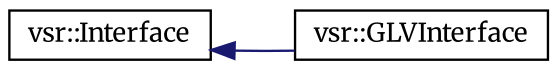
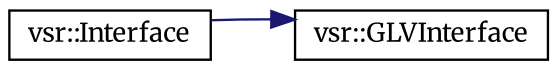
(265, 51) -> (241, 20)
